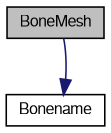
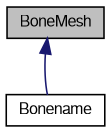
(66, 59) -> (45, 74)
